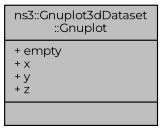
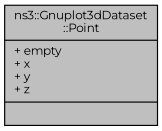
(81, 29) -> (81, 29)
